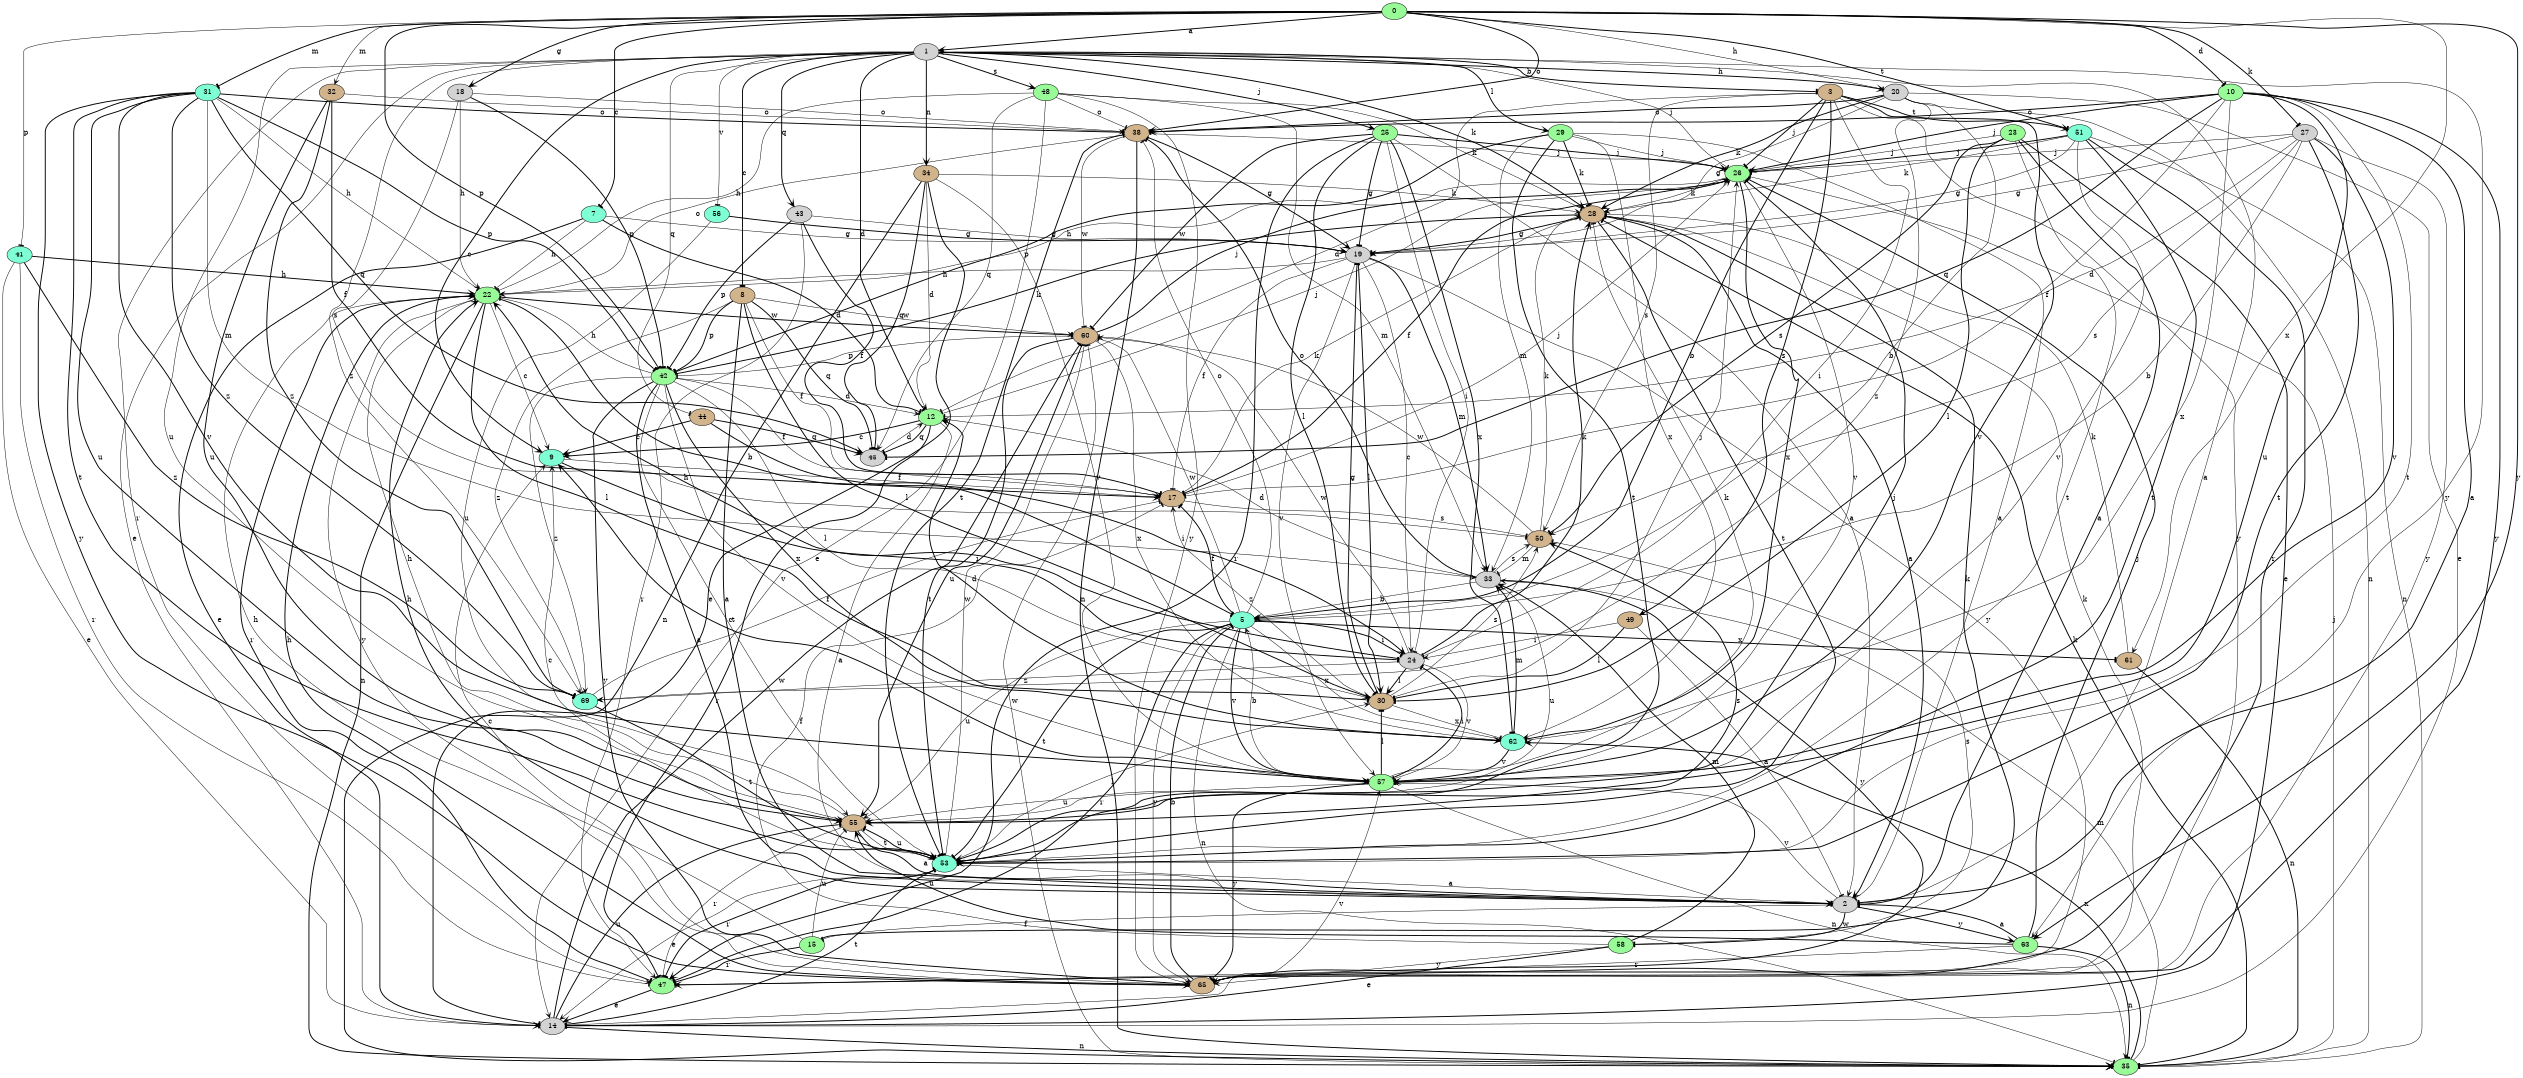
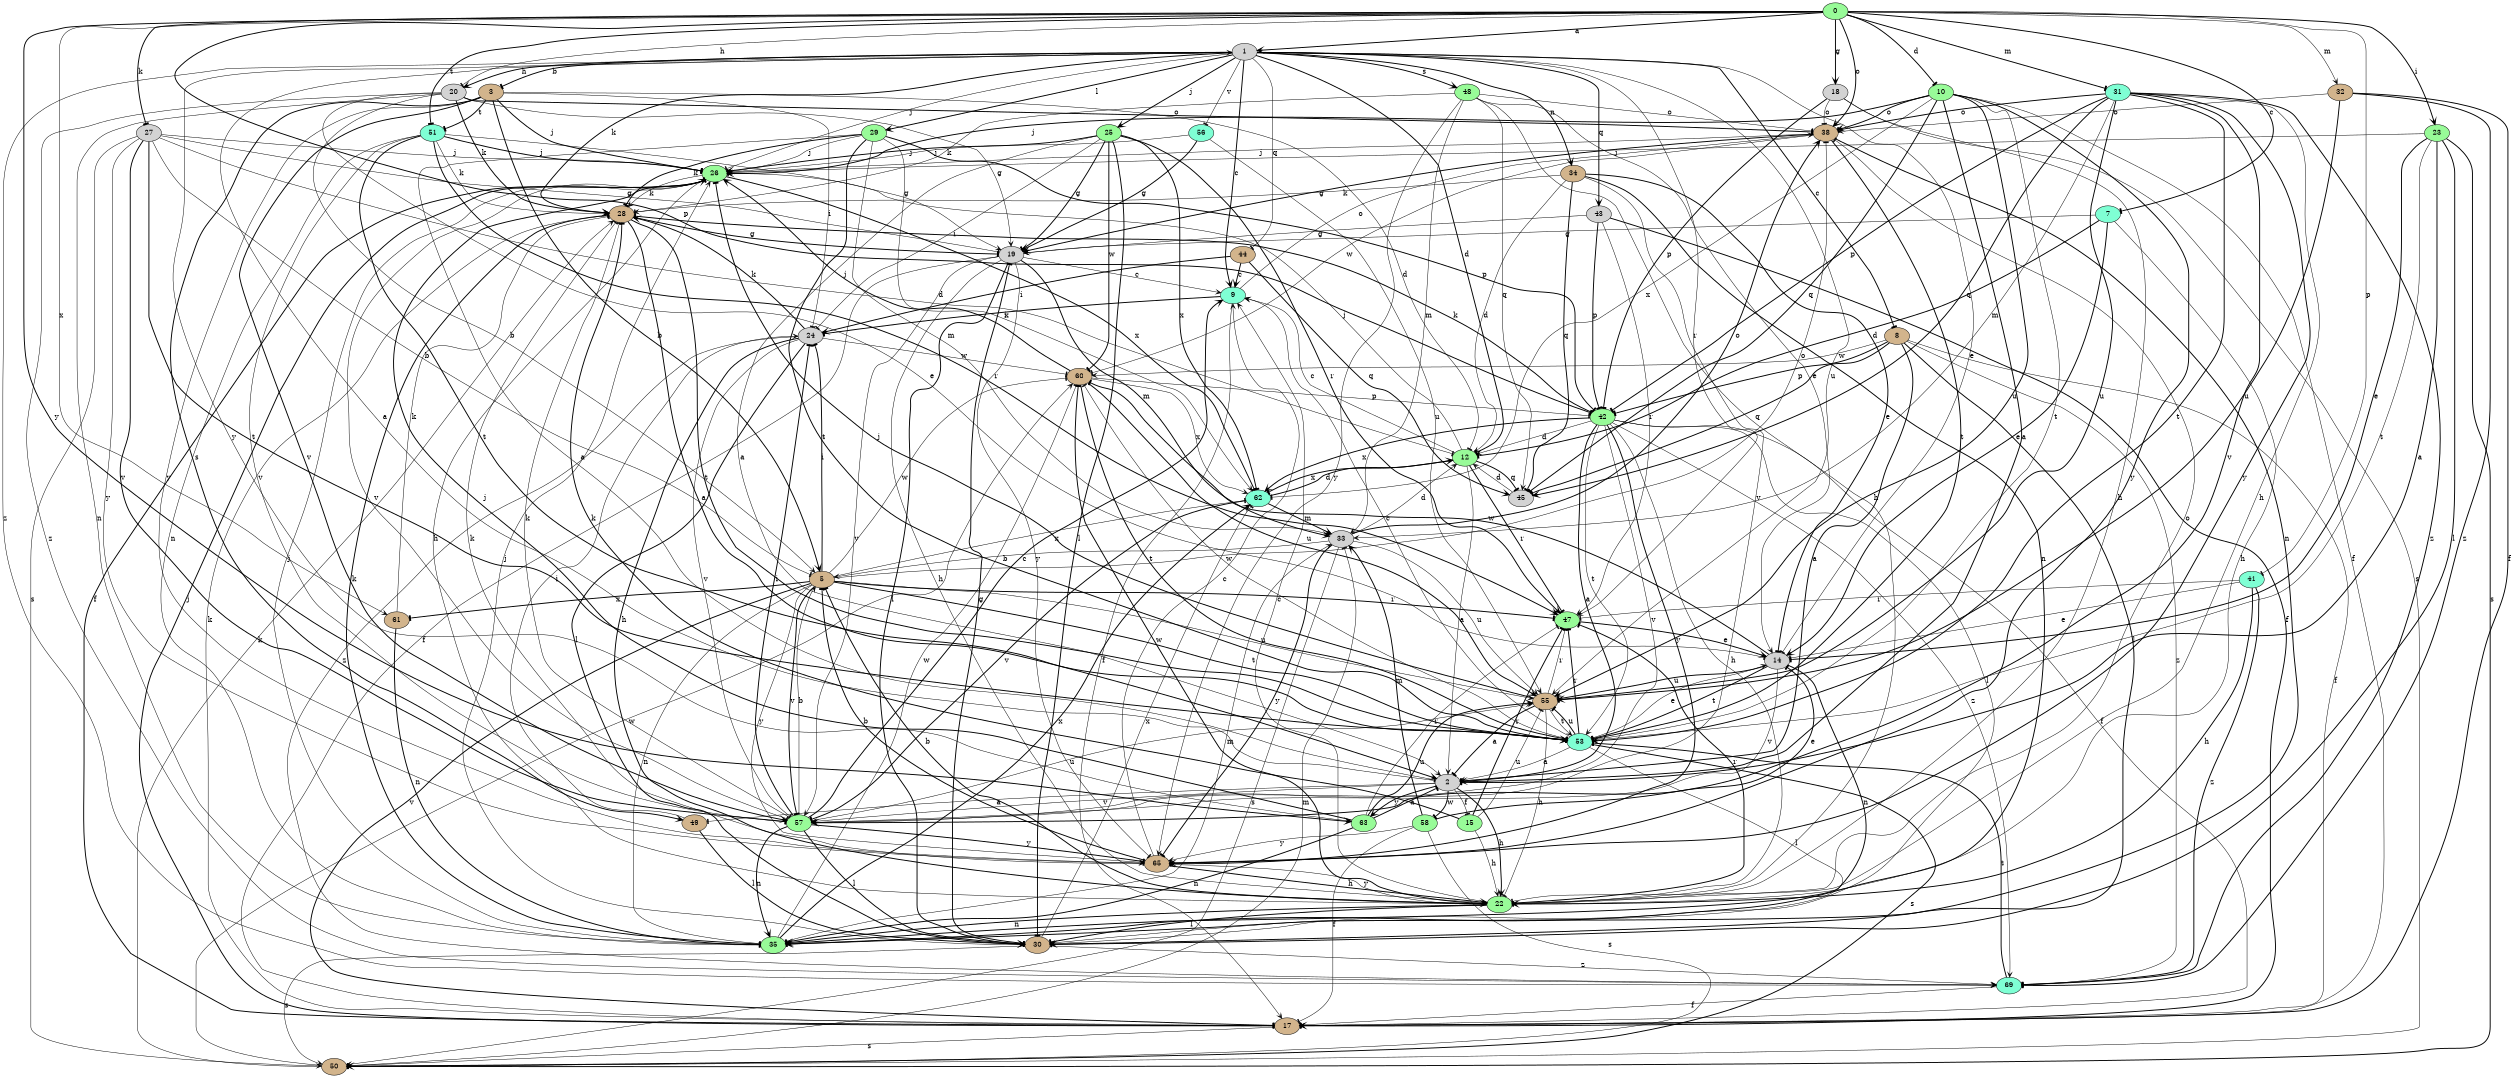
none -> (2247, 18)
(1963, 121) -> (468, 118)
none -> (913, 153)
none -> (1509, 166)
(1656, 264) -> none
(1307, 365) -> (1659, 434)
(1479, 382) -> (210, 932)
(736, 447) -> (1323, 391)
(1407, 451) -> (1115, 274)
none -> (1327, 471)
(1213, 559) -> (412, 803)
(1261, 613) -> (1521, 965)
(1242, 620) -> (822, 580)
(1747, 744) -> (1072, 796)
(1784, 916) -> (756, 877)
